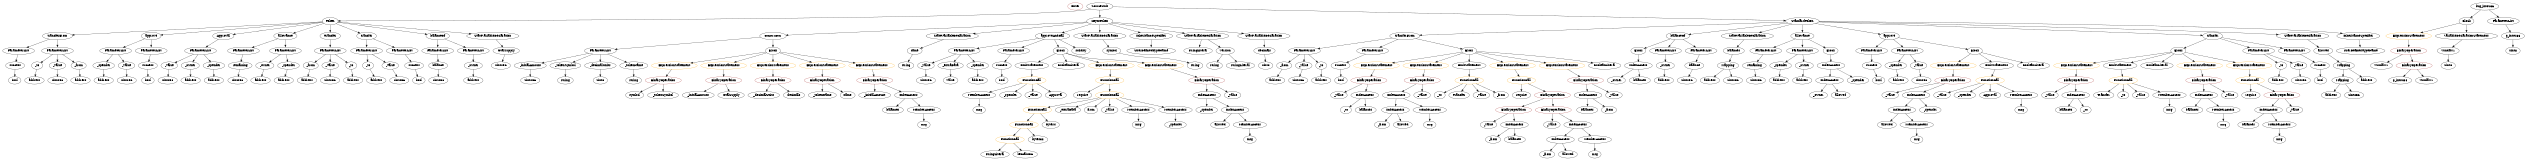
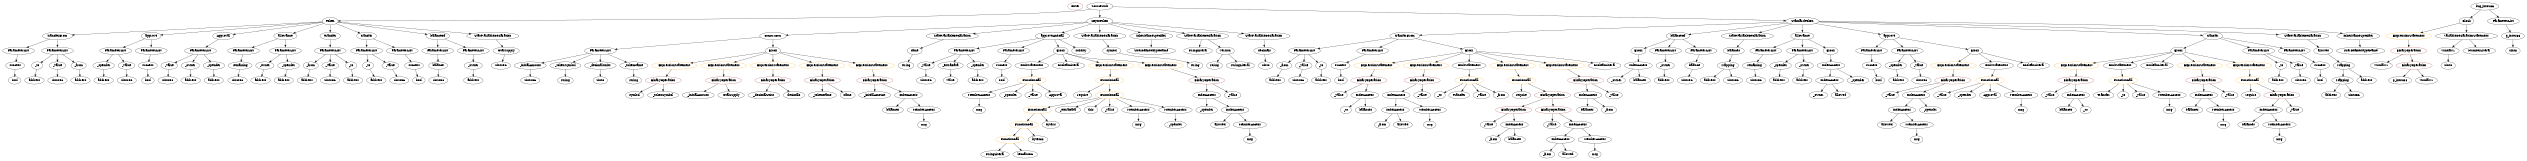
none -> (2479, 51)
(1091, 110) -> (1091, 110)
